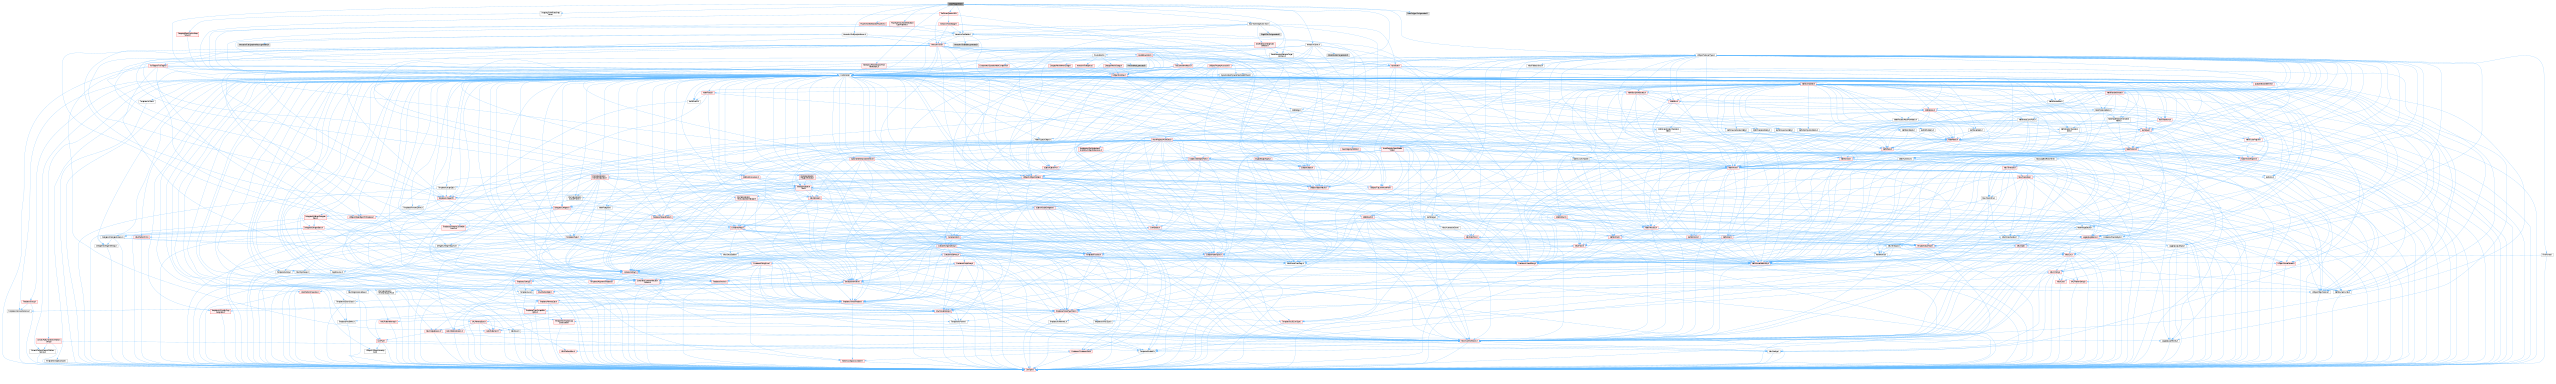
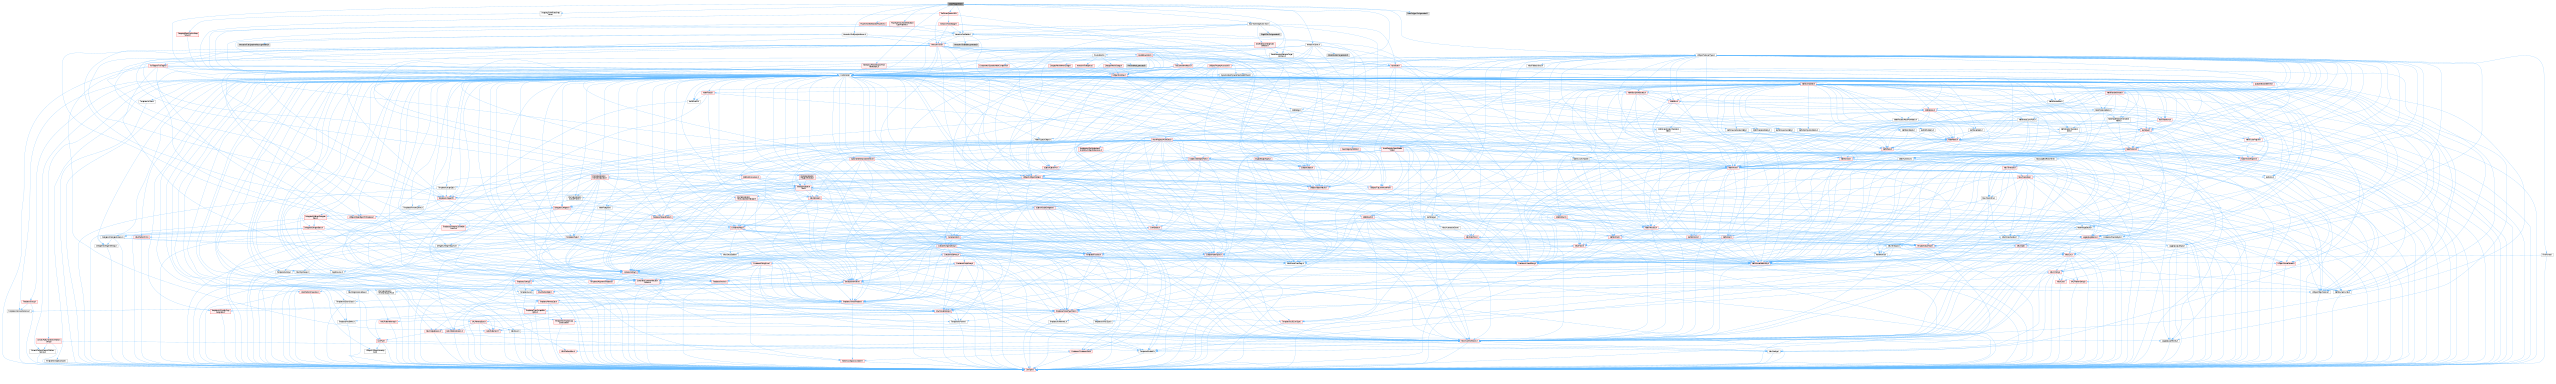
(734, 84) -> (300, 88)
